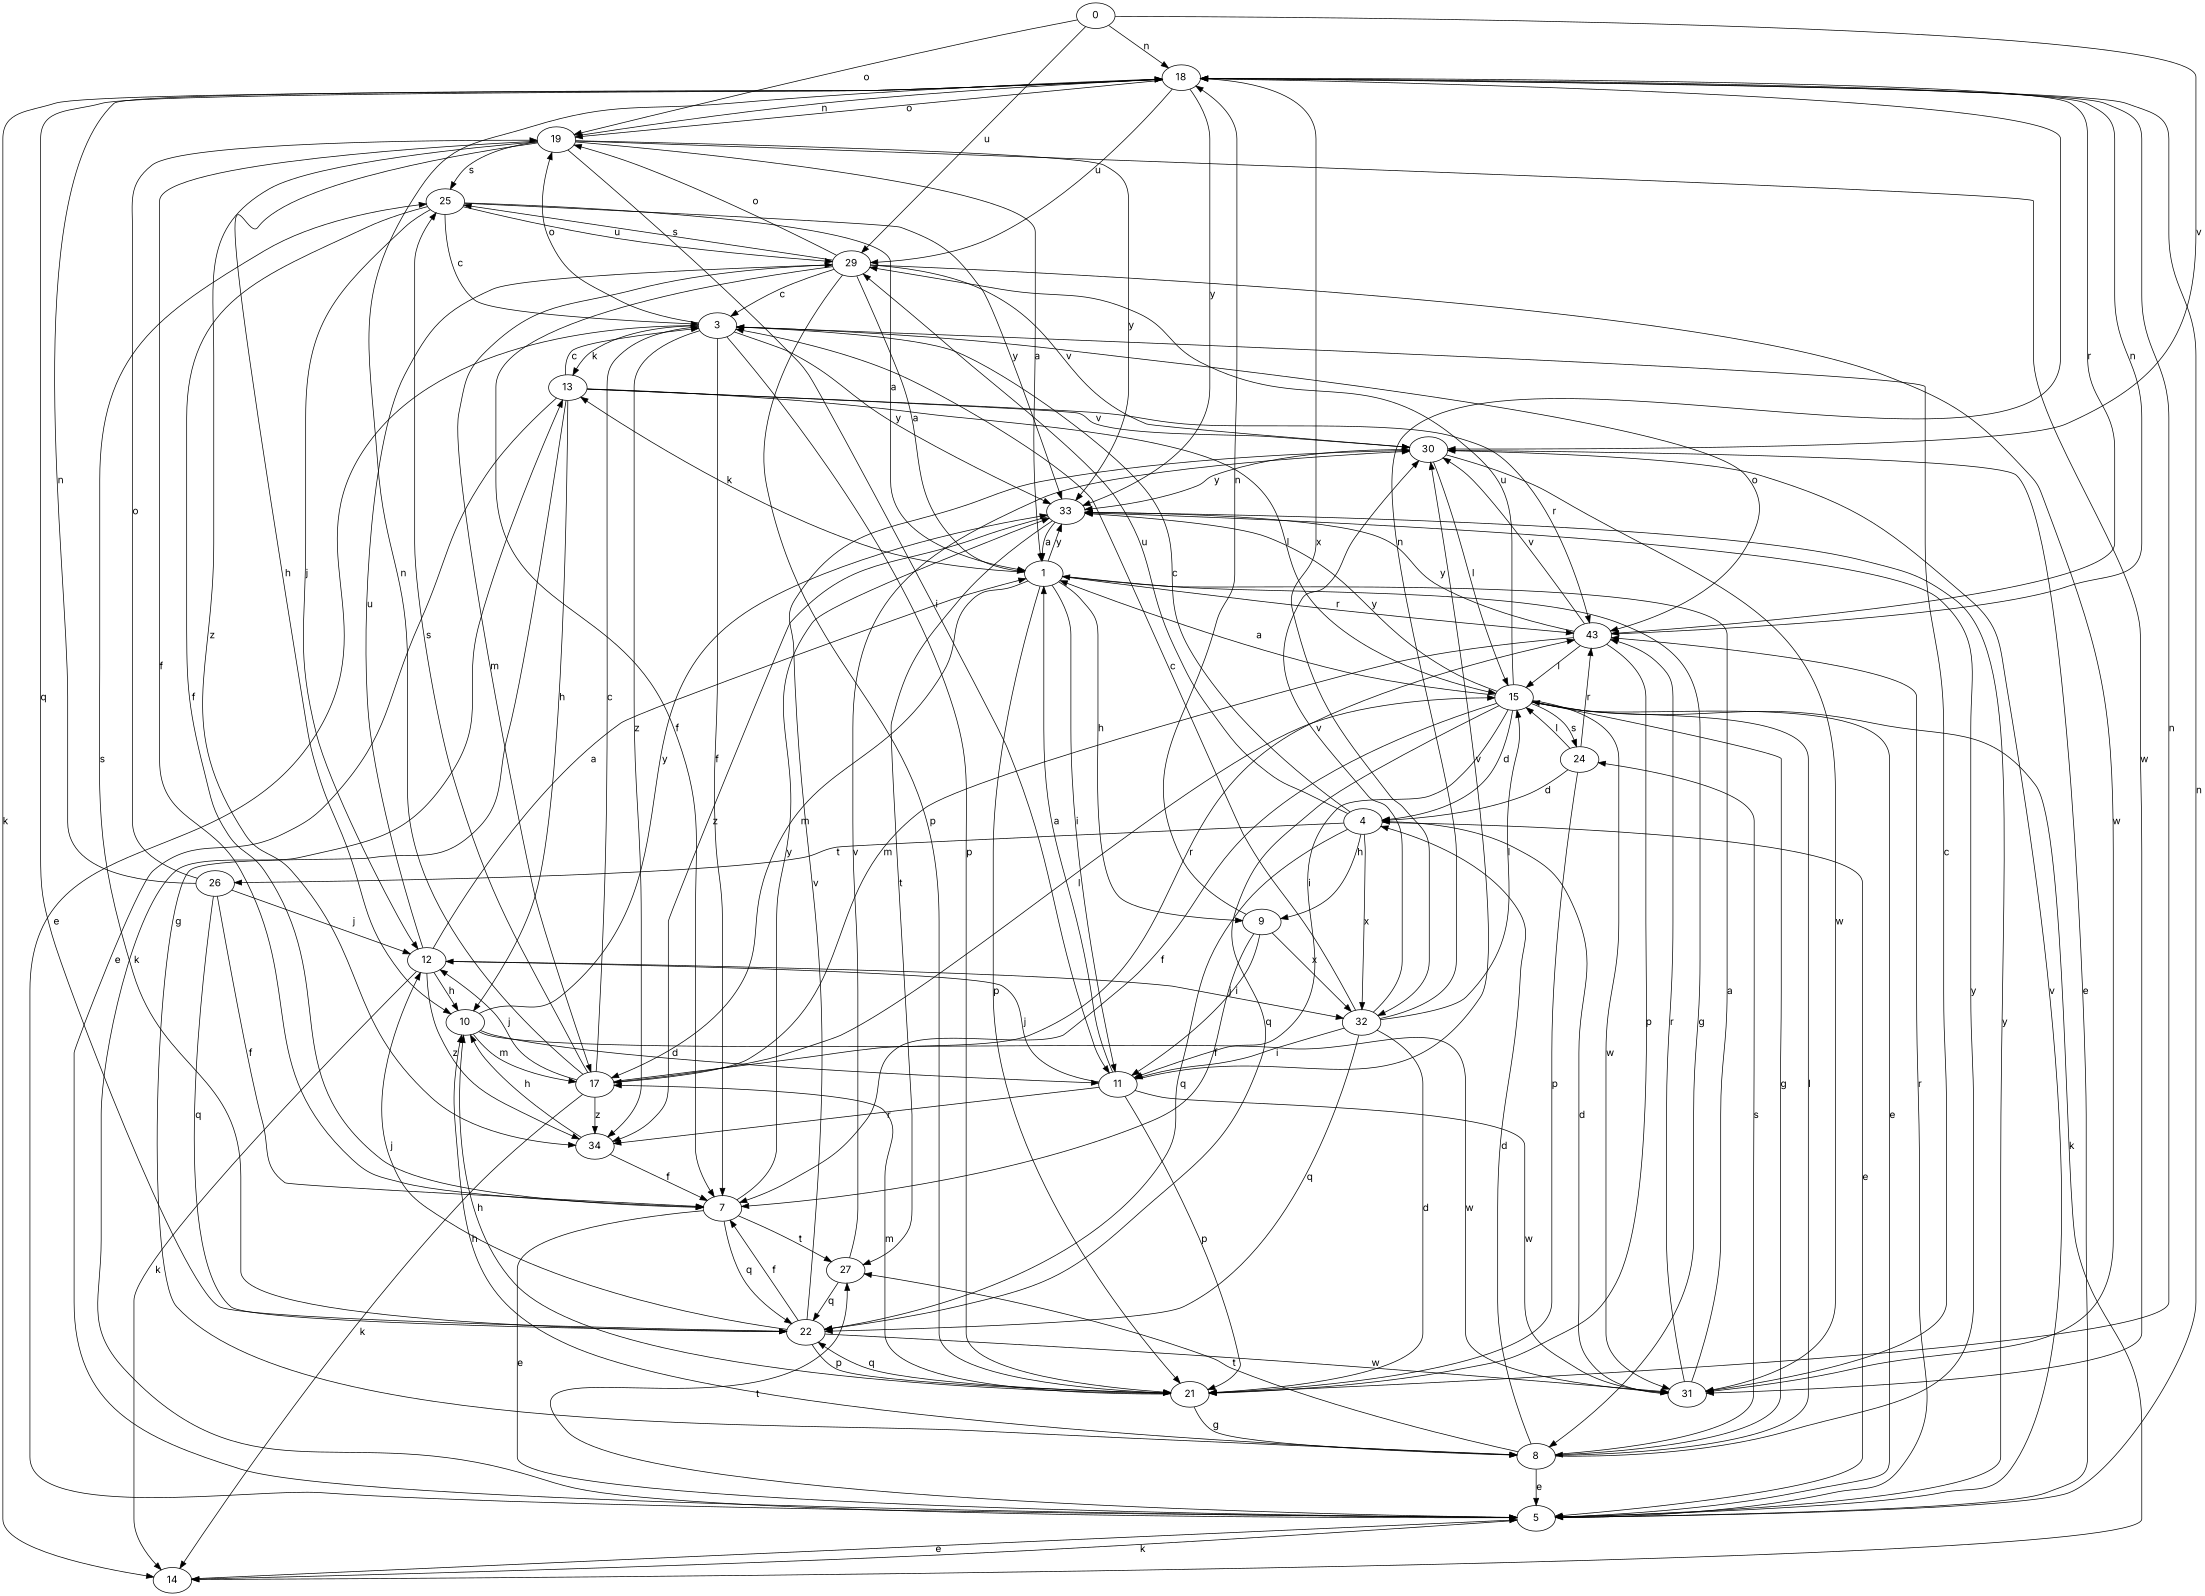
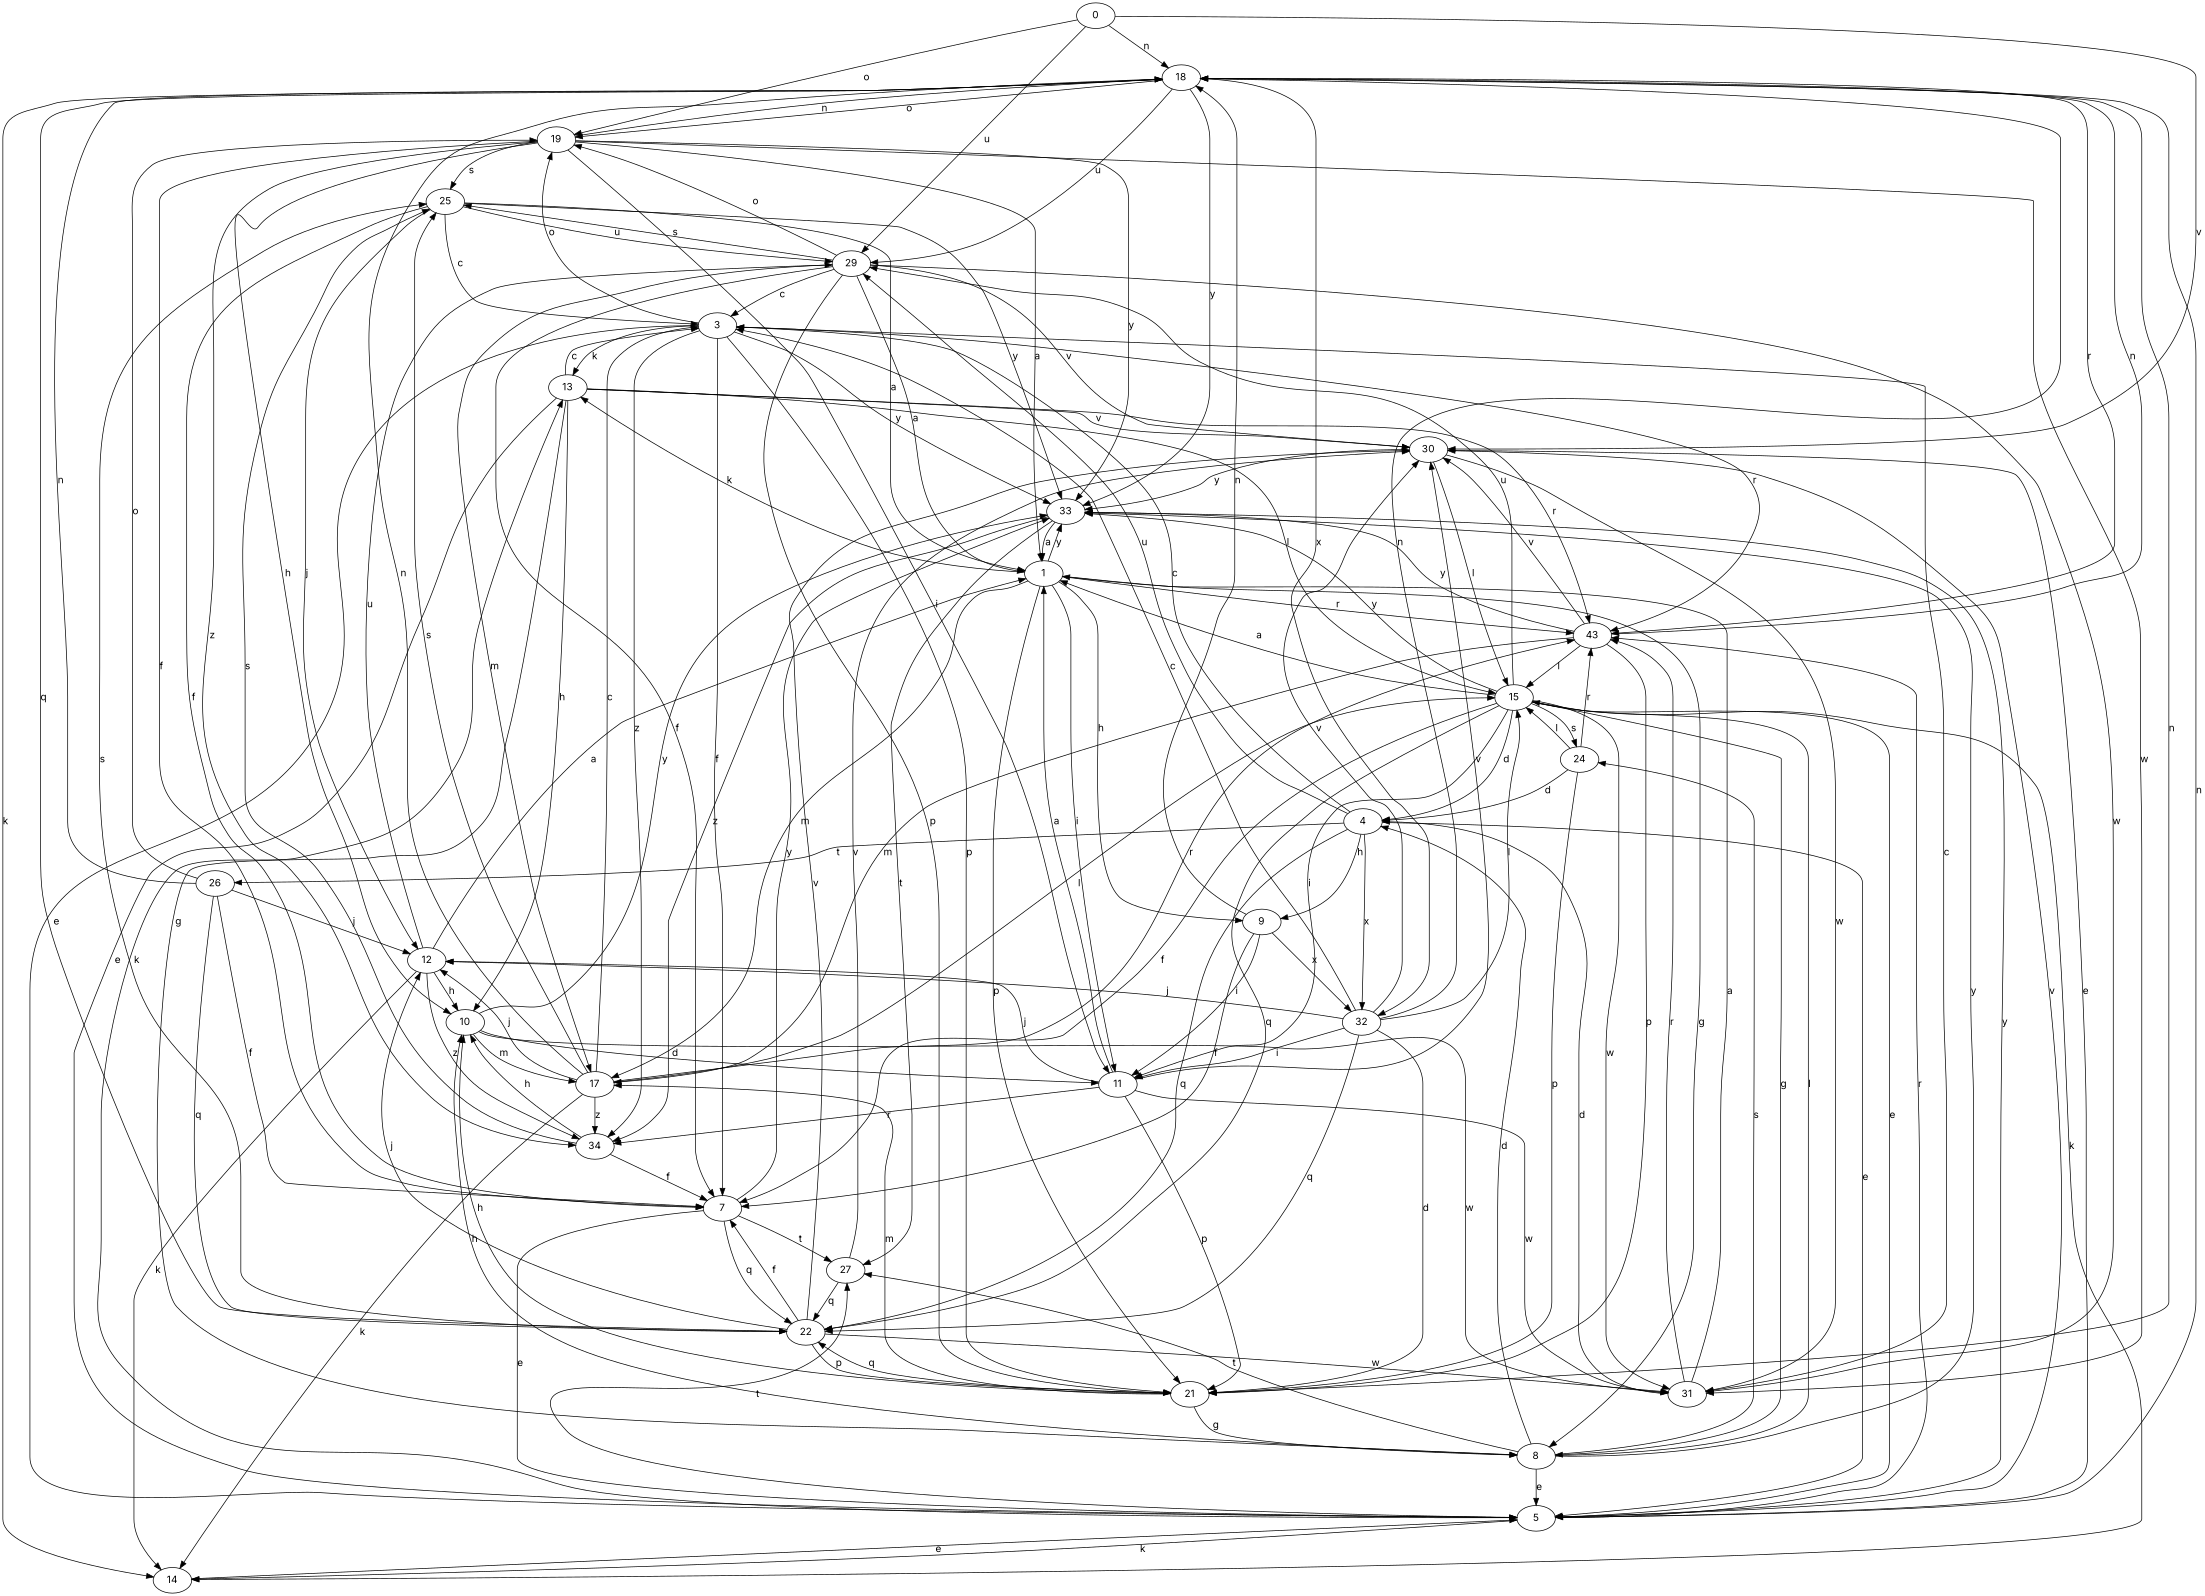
(1755, 481) -> (1755, 481)
none -> (245, 723)
(960, 974) -> (1010, 984)
